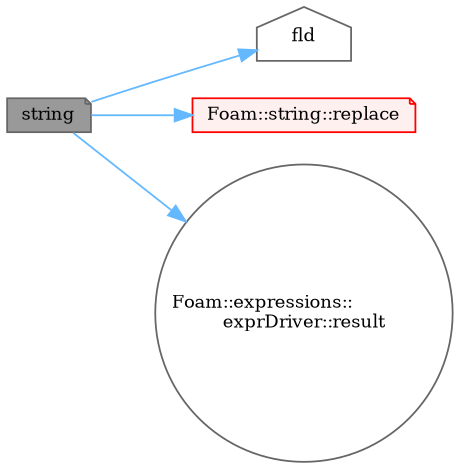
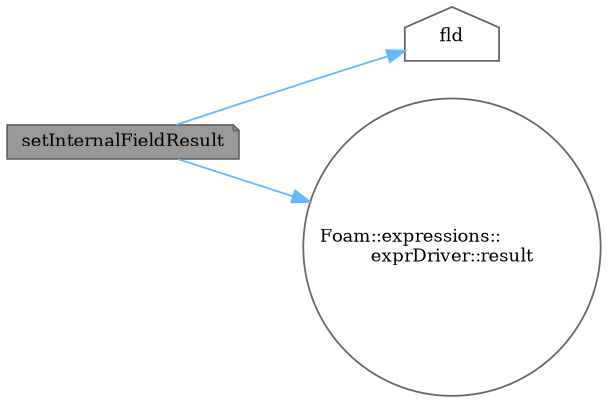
(49, 115) -> (123, 142)
(304, 115) -> none
